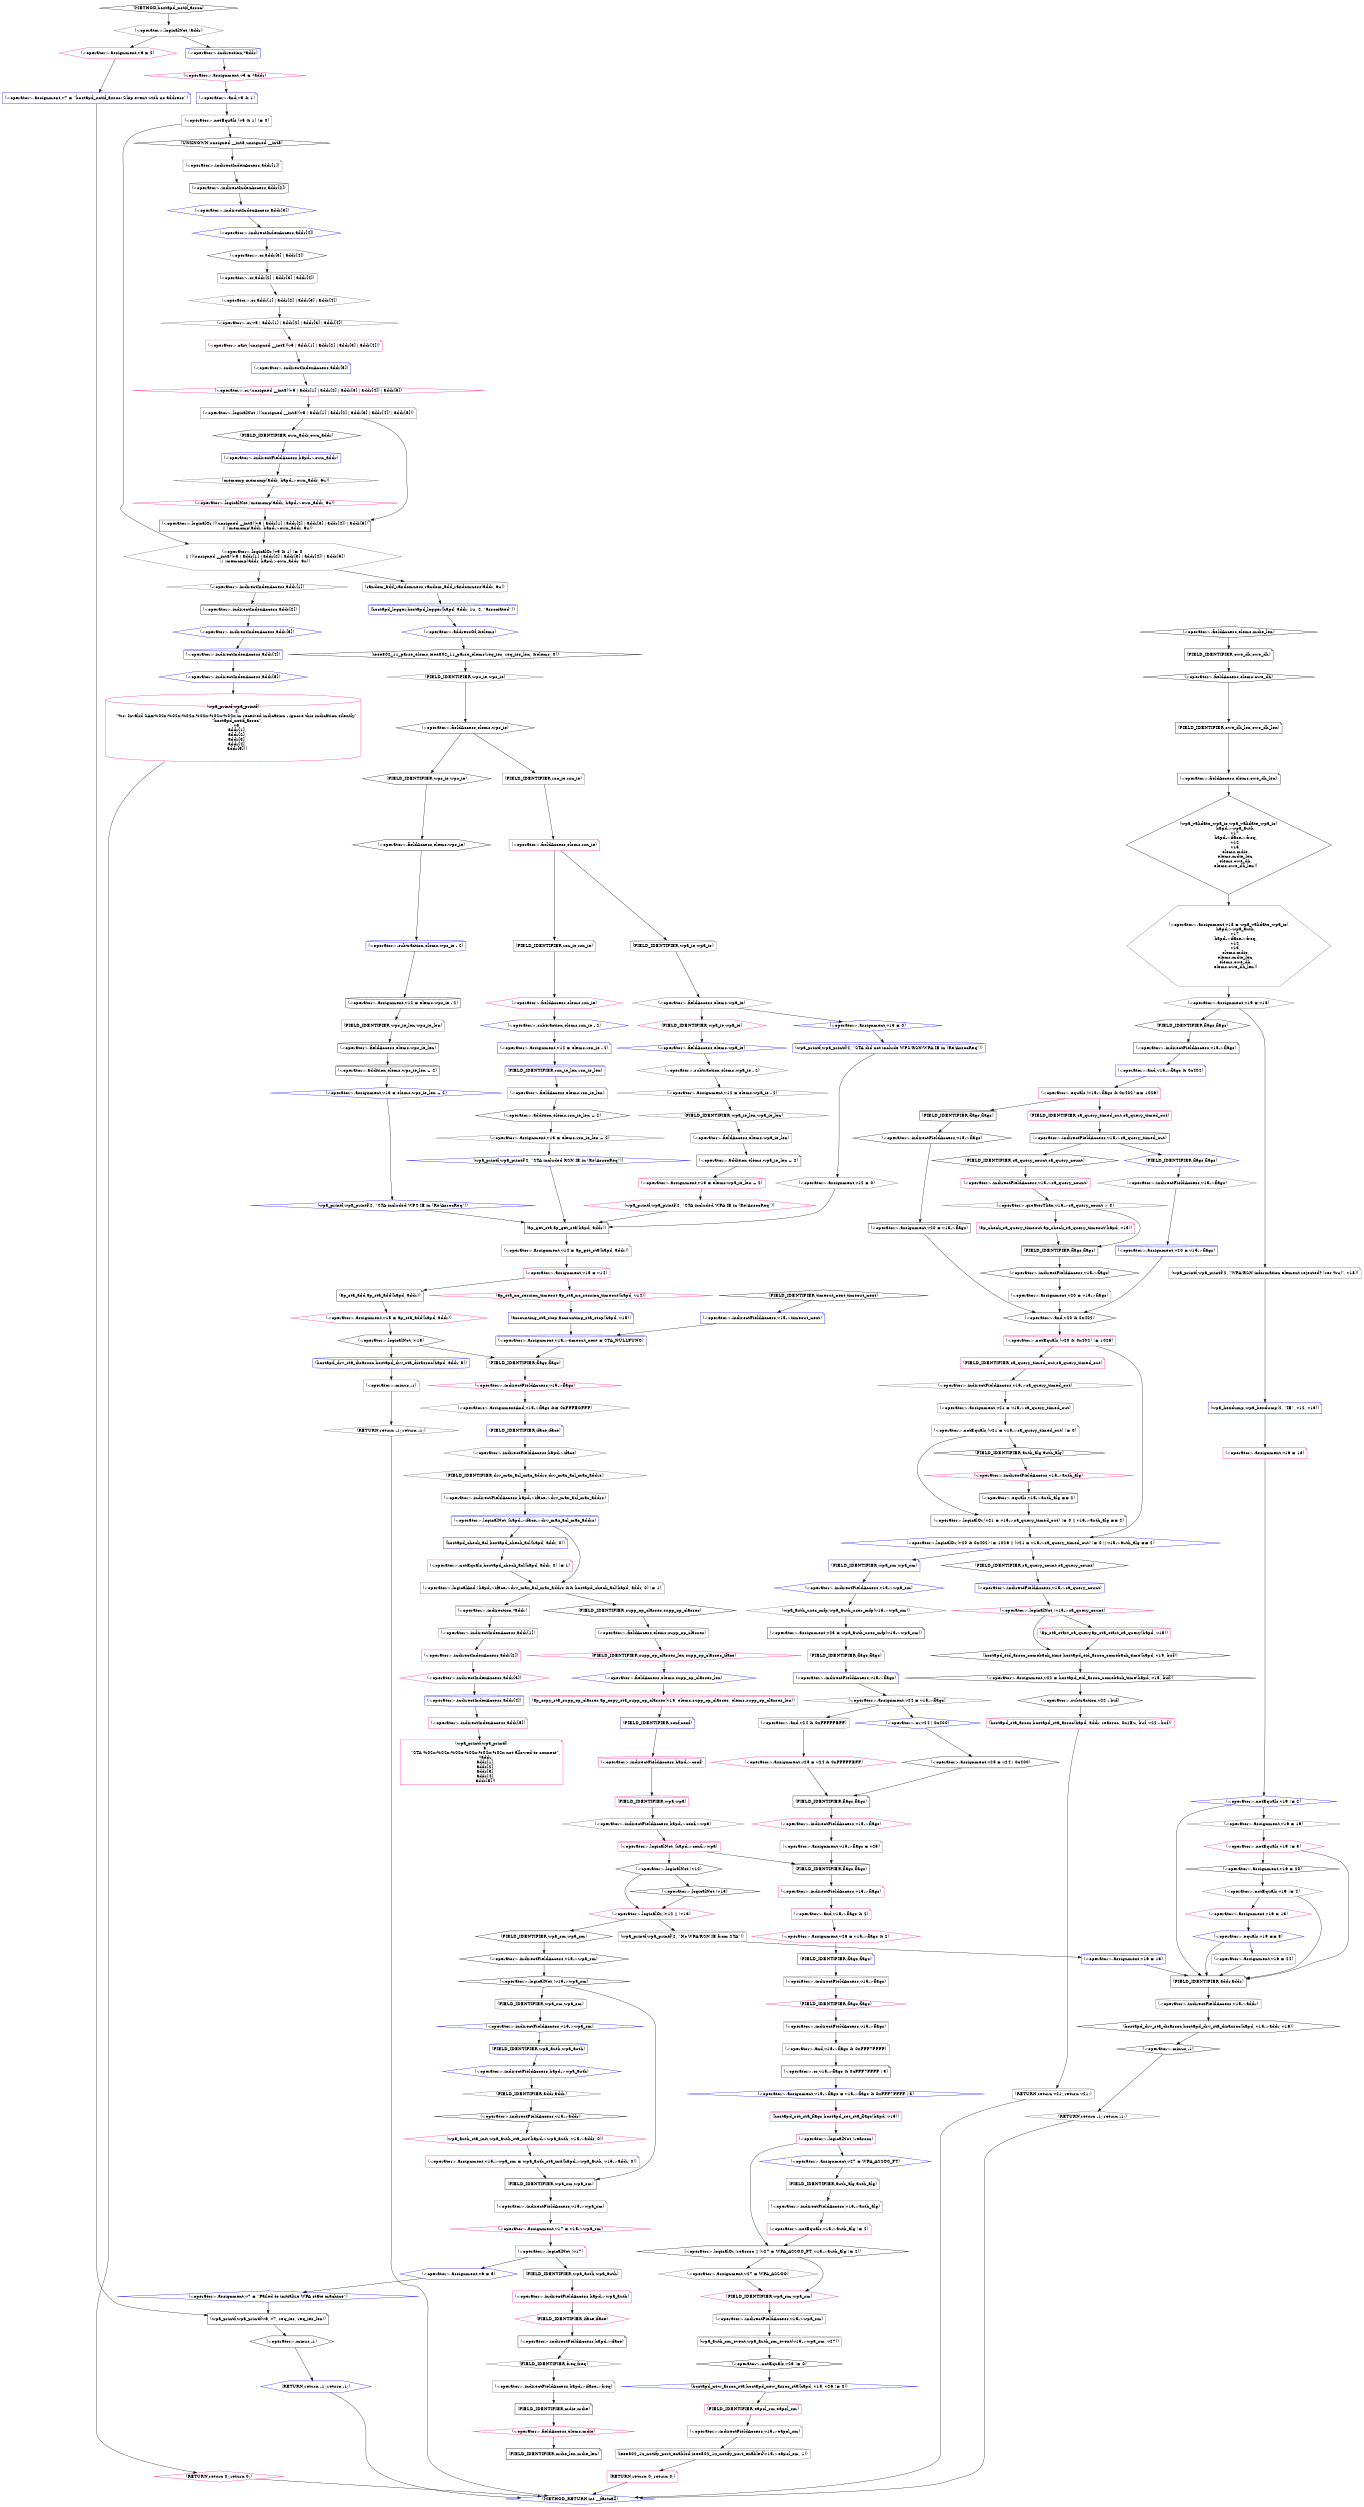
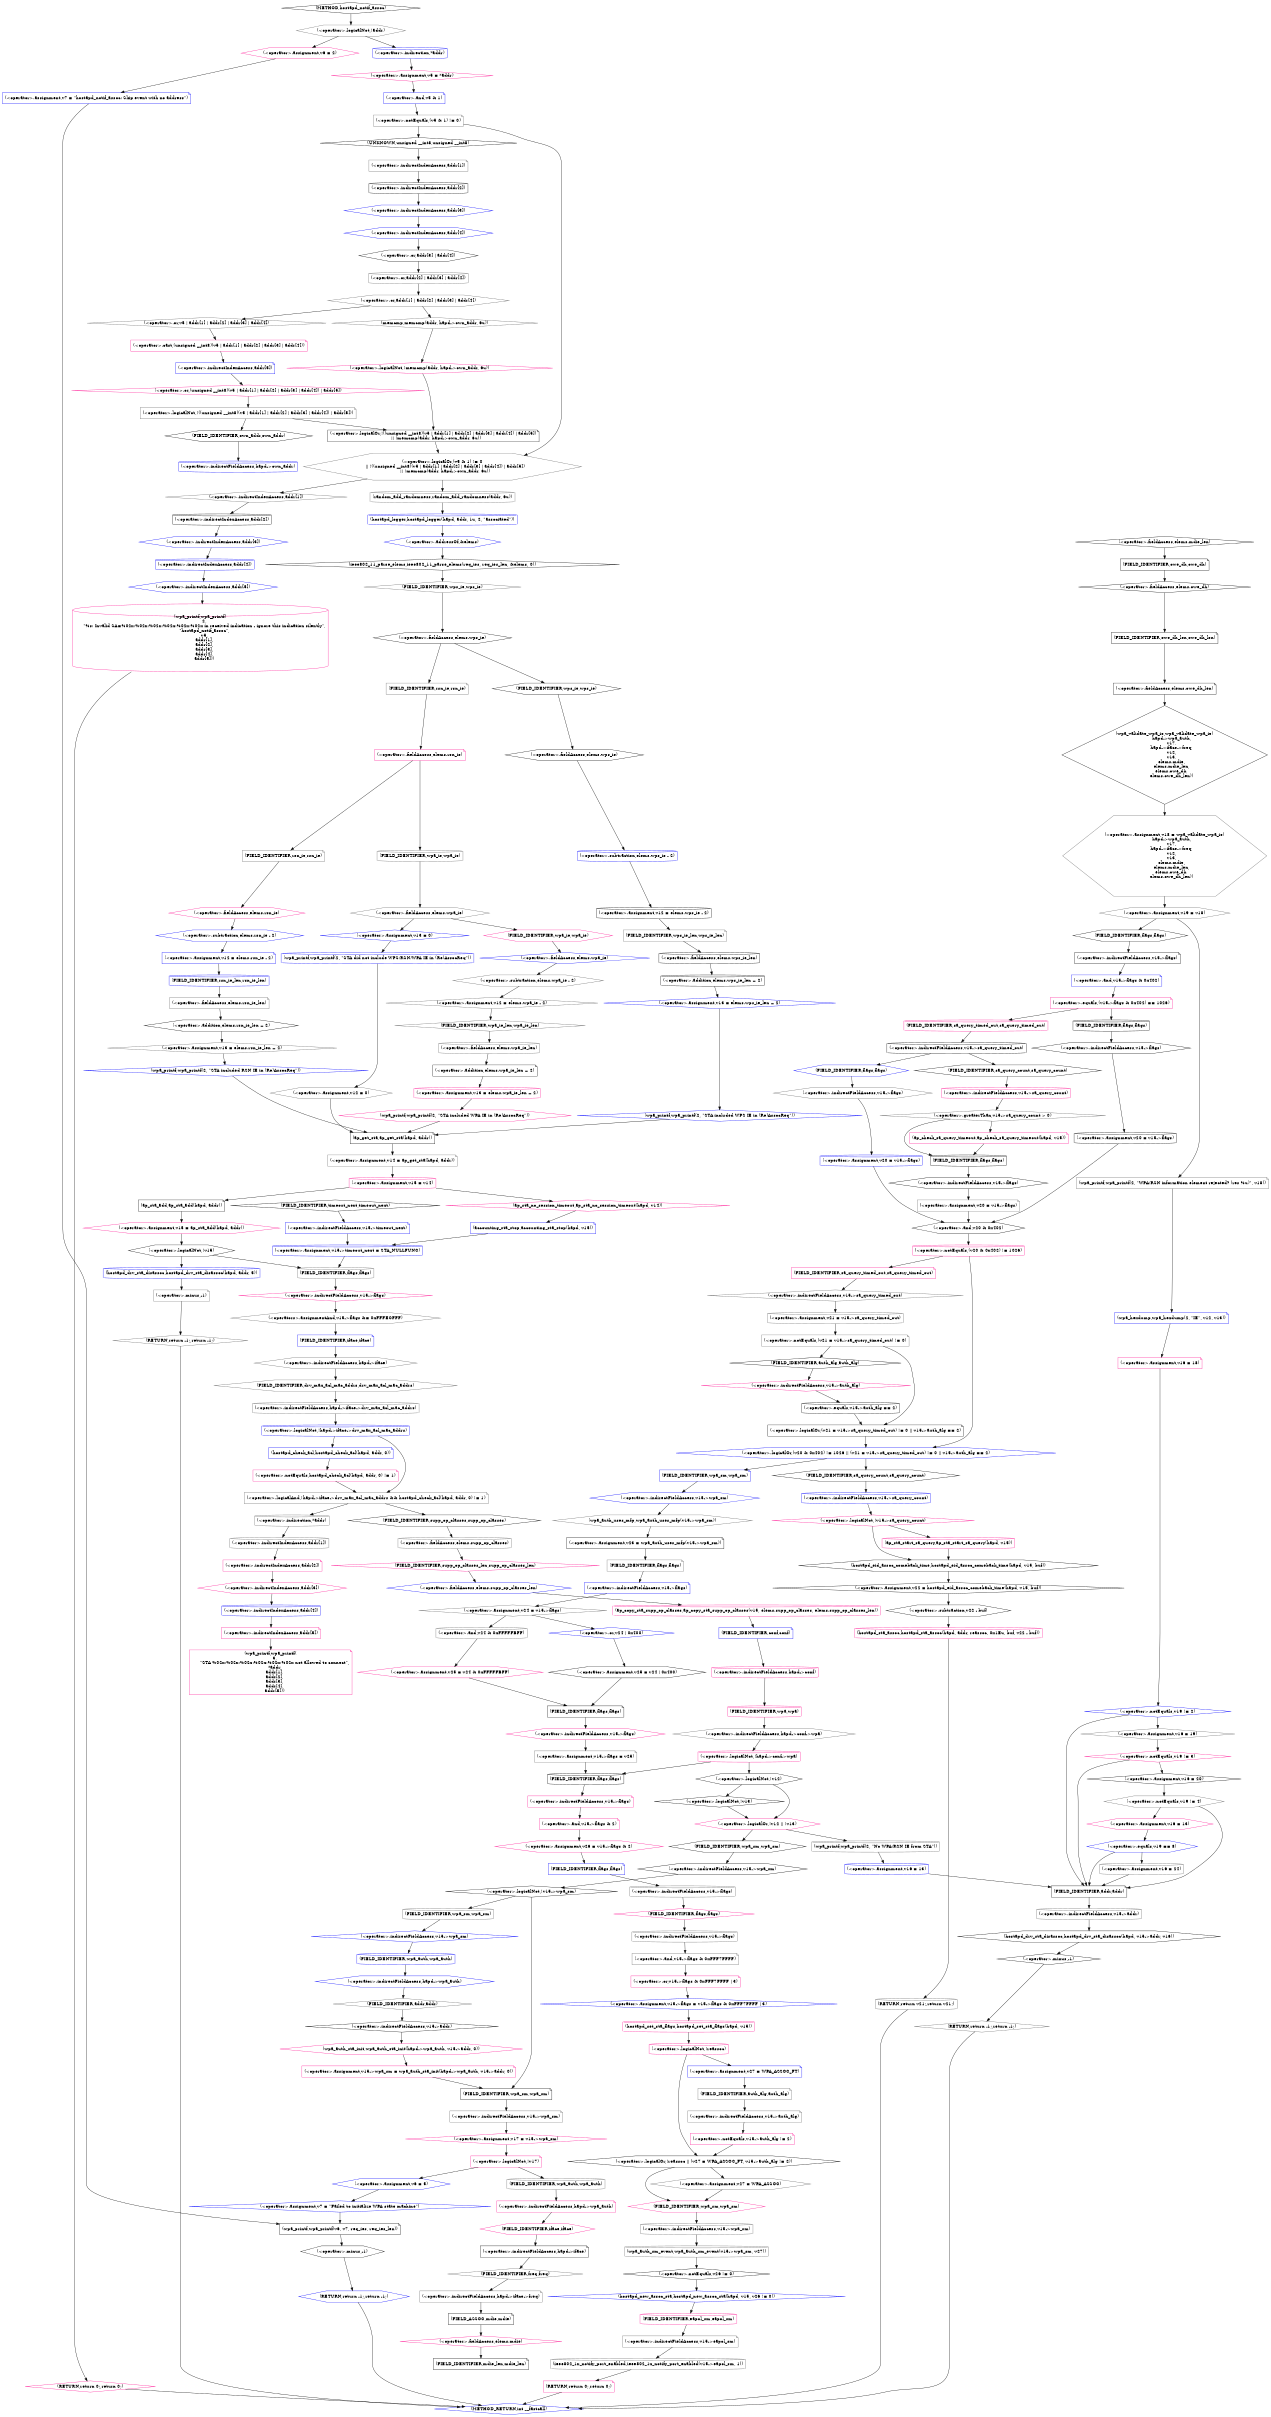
(279, 468) -> (426, 311)
(664, 1656) -> (465, 1566)
(1264, 1846) -> (1158, 1756)
(836, 2072) -> (686, 1982)
(845, 2162) -> (745, 2072)
(554, 2409) -> (481, 2319)
